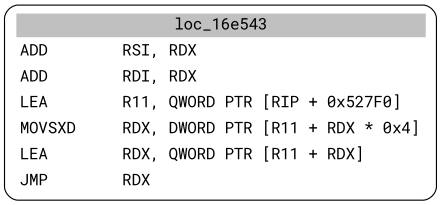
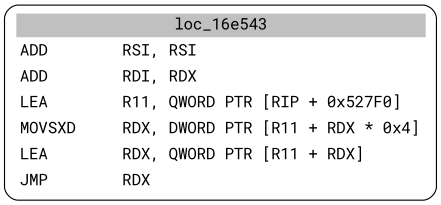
(108, 51) -> (108, 51)
